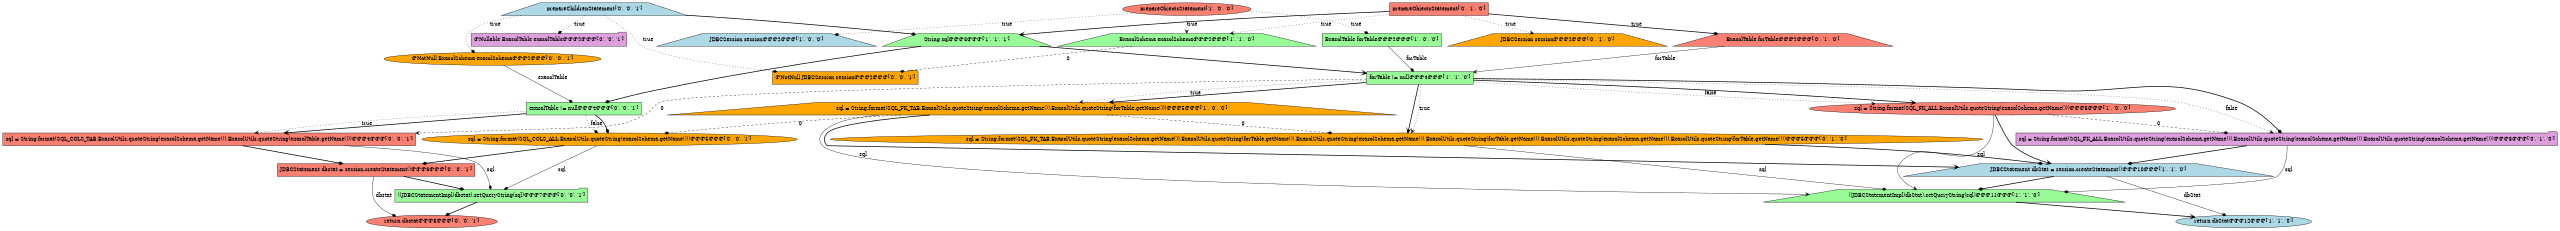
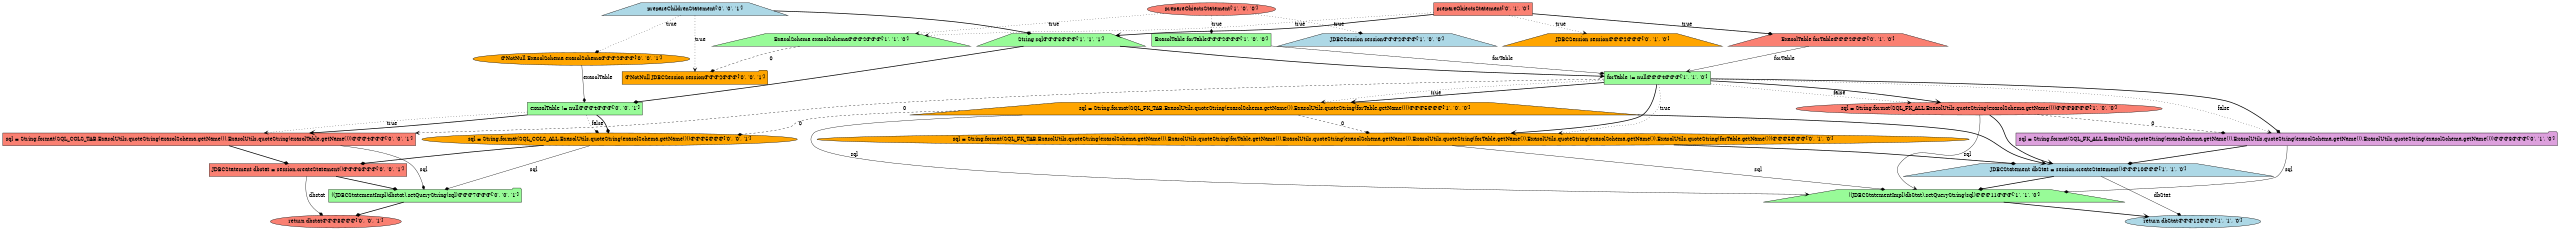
(549, 40) -> none
(683, 58) -> (695, 42)
